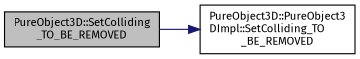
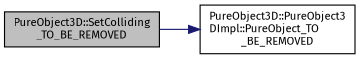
(278, 29) -> (278, 29)
